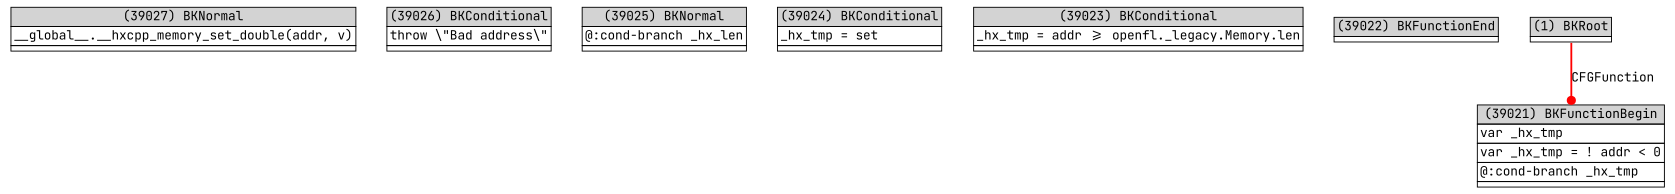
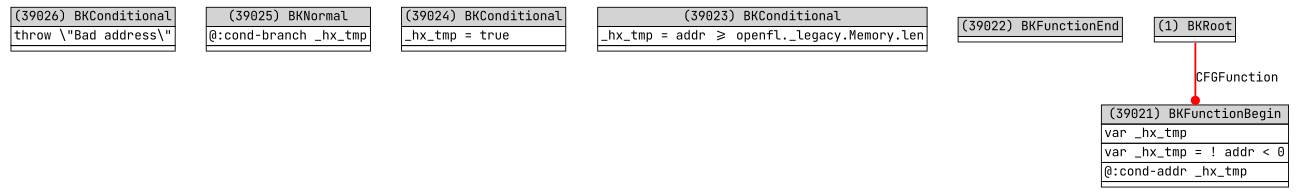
(183, 29) -> none
(664, 36) -> (288, 36)
(829, 36) -> (457, 36)
(1559, 172) -> (1176, 172)
